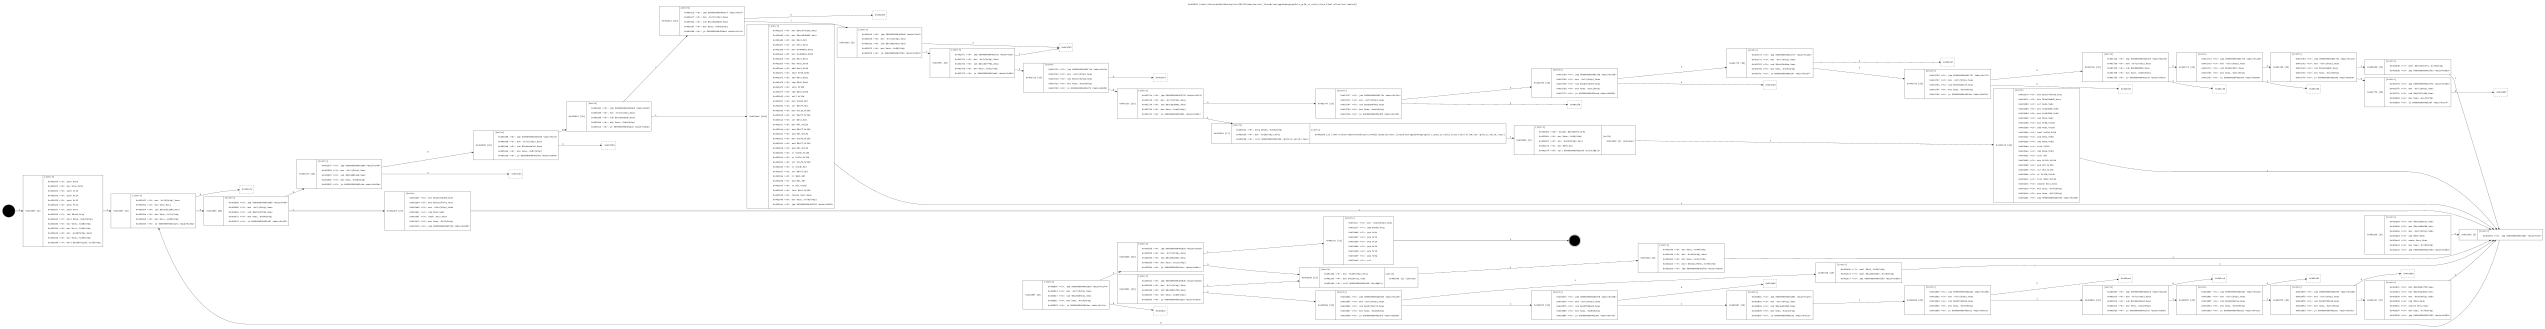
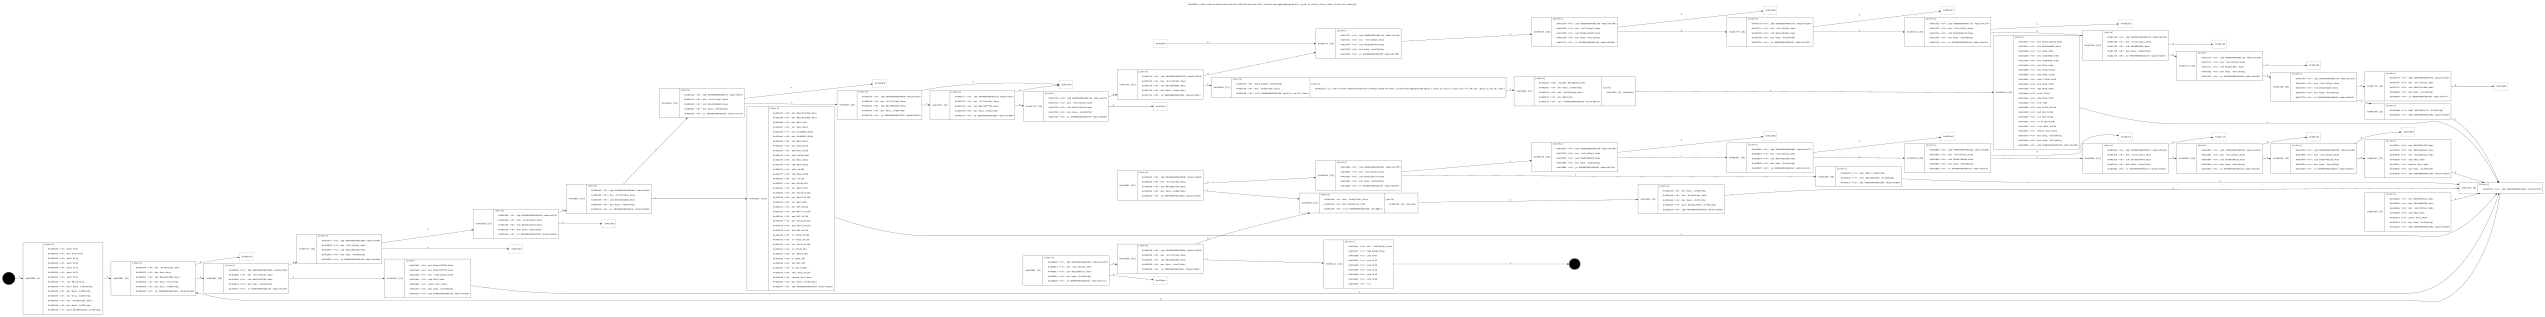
(1484, 104) -> (1241, 44)
none -> (1948, 137)
